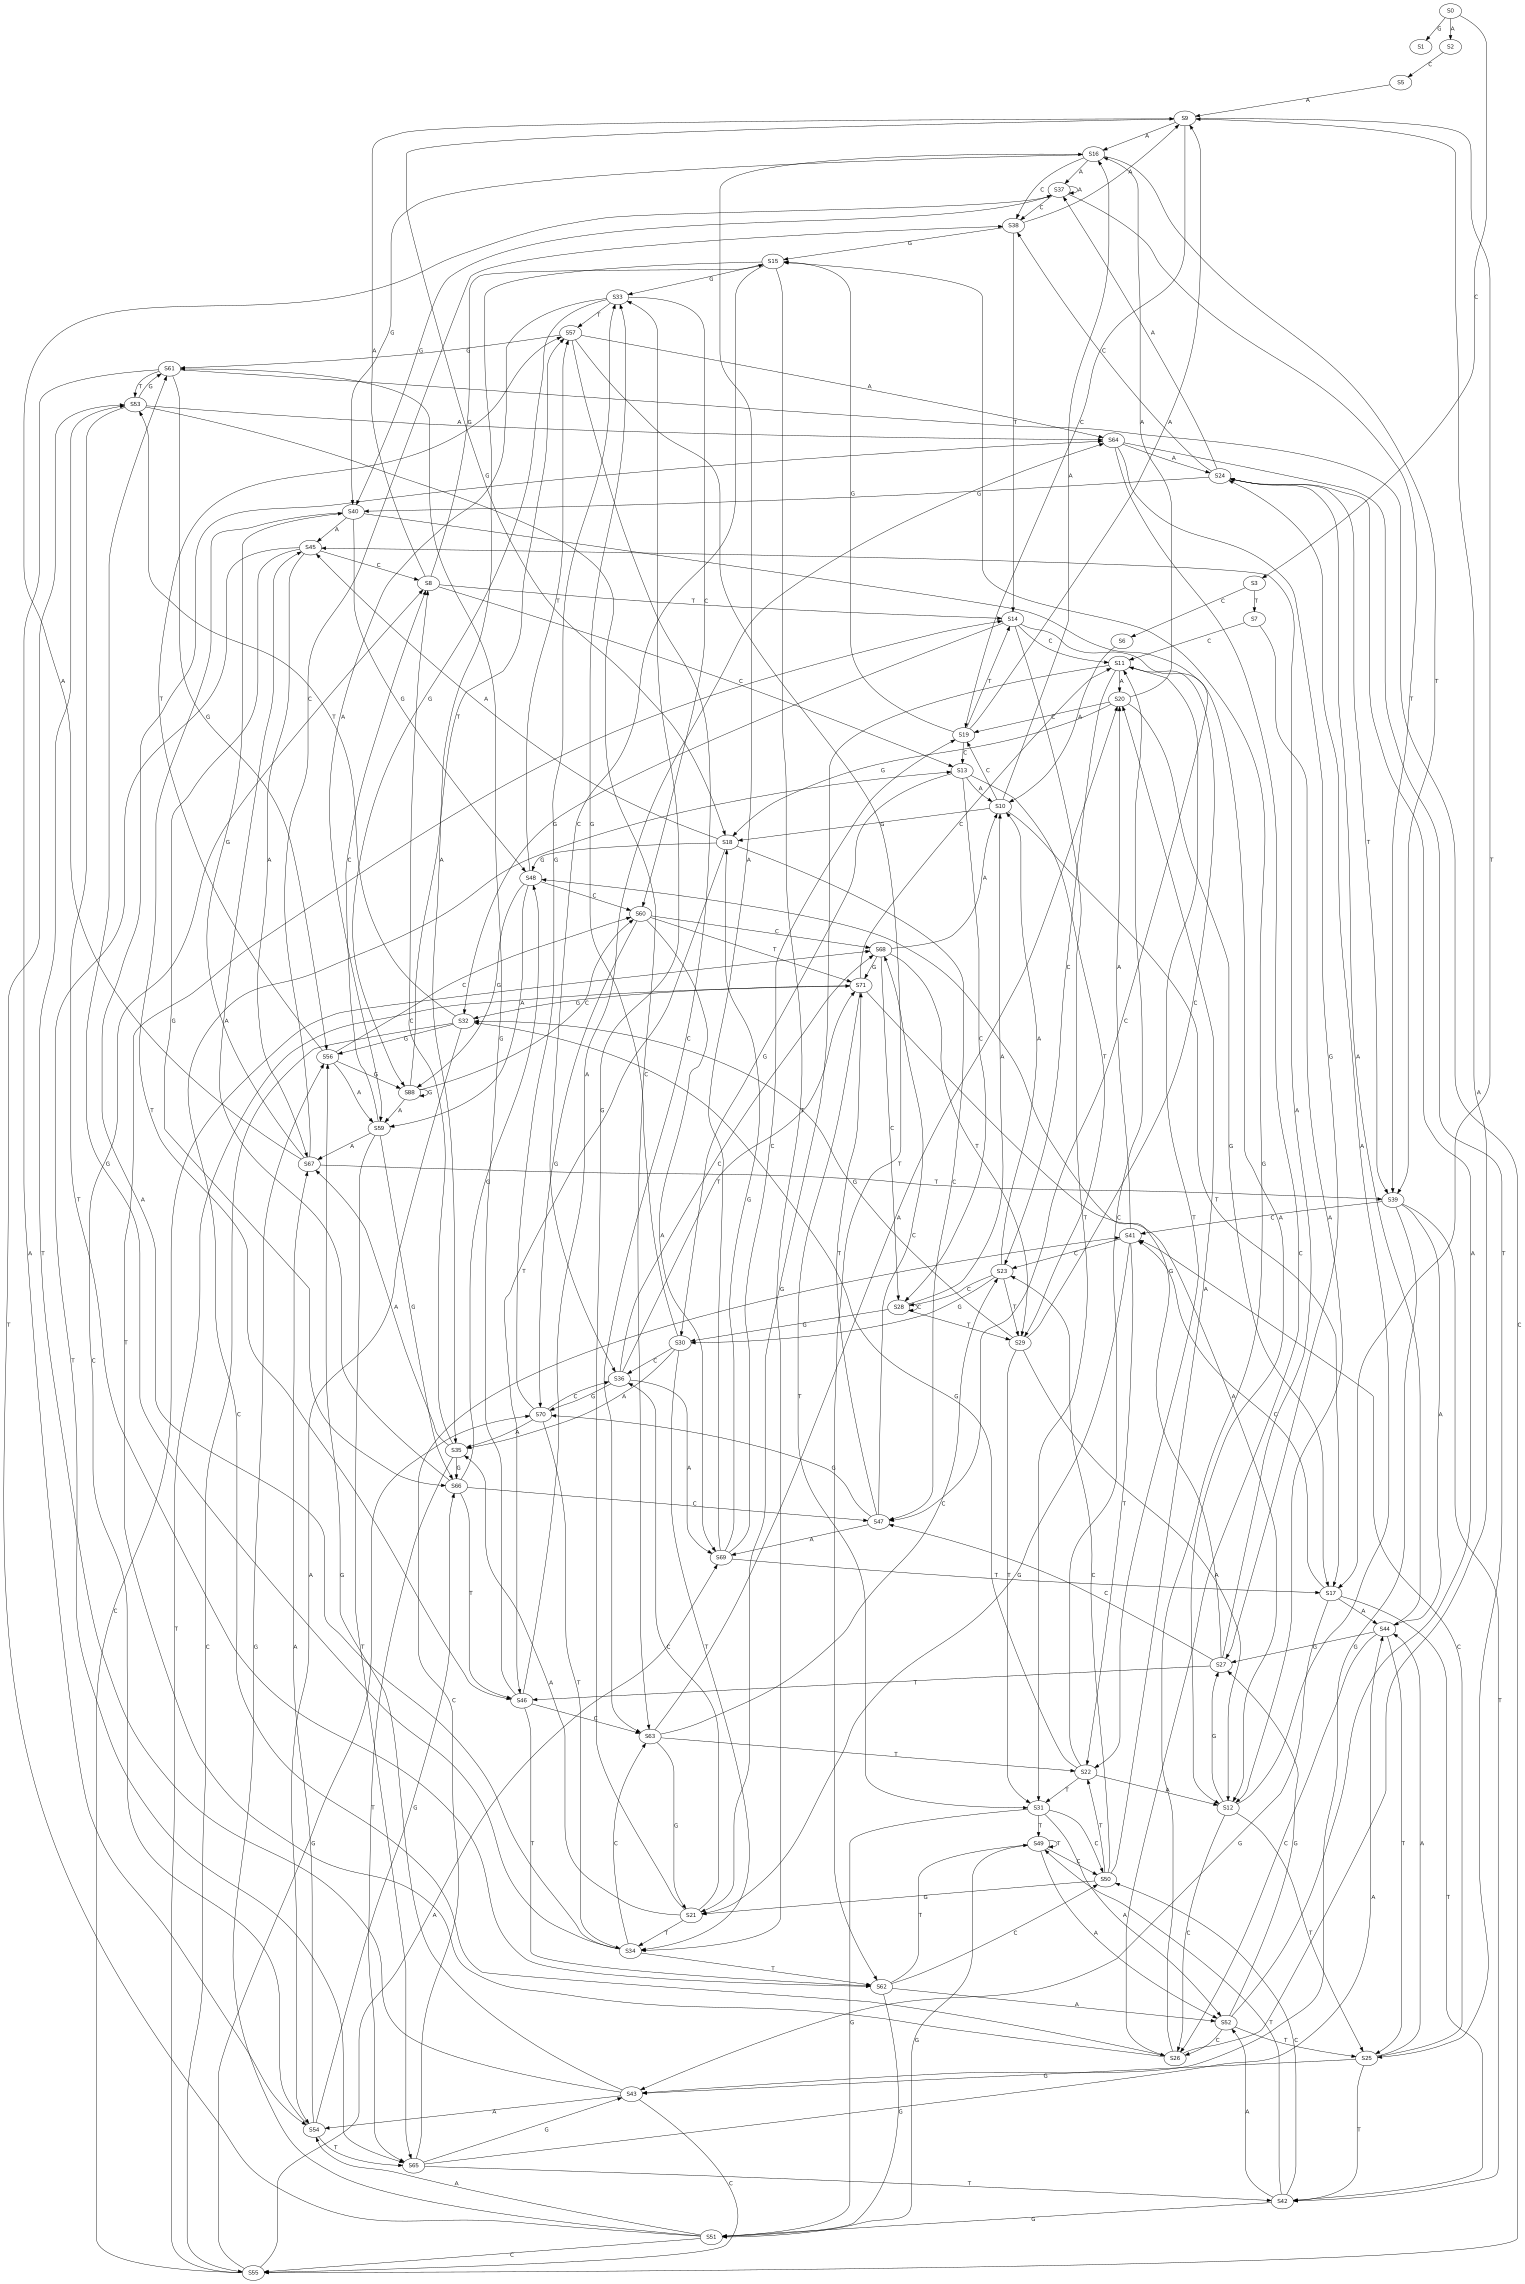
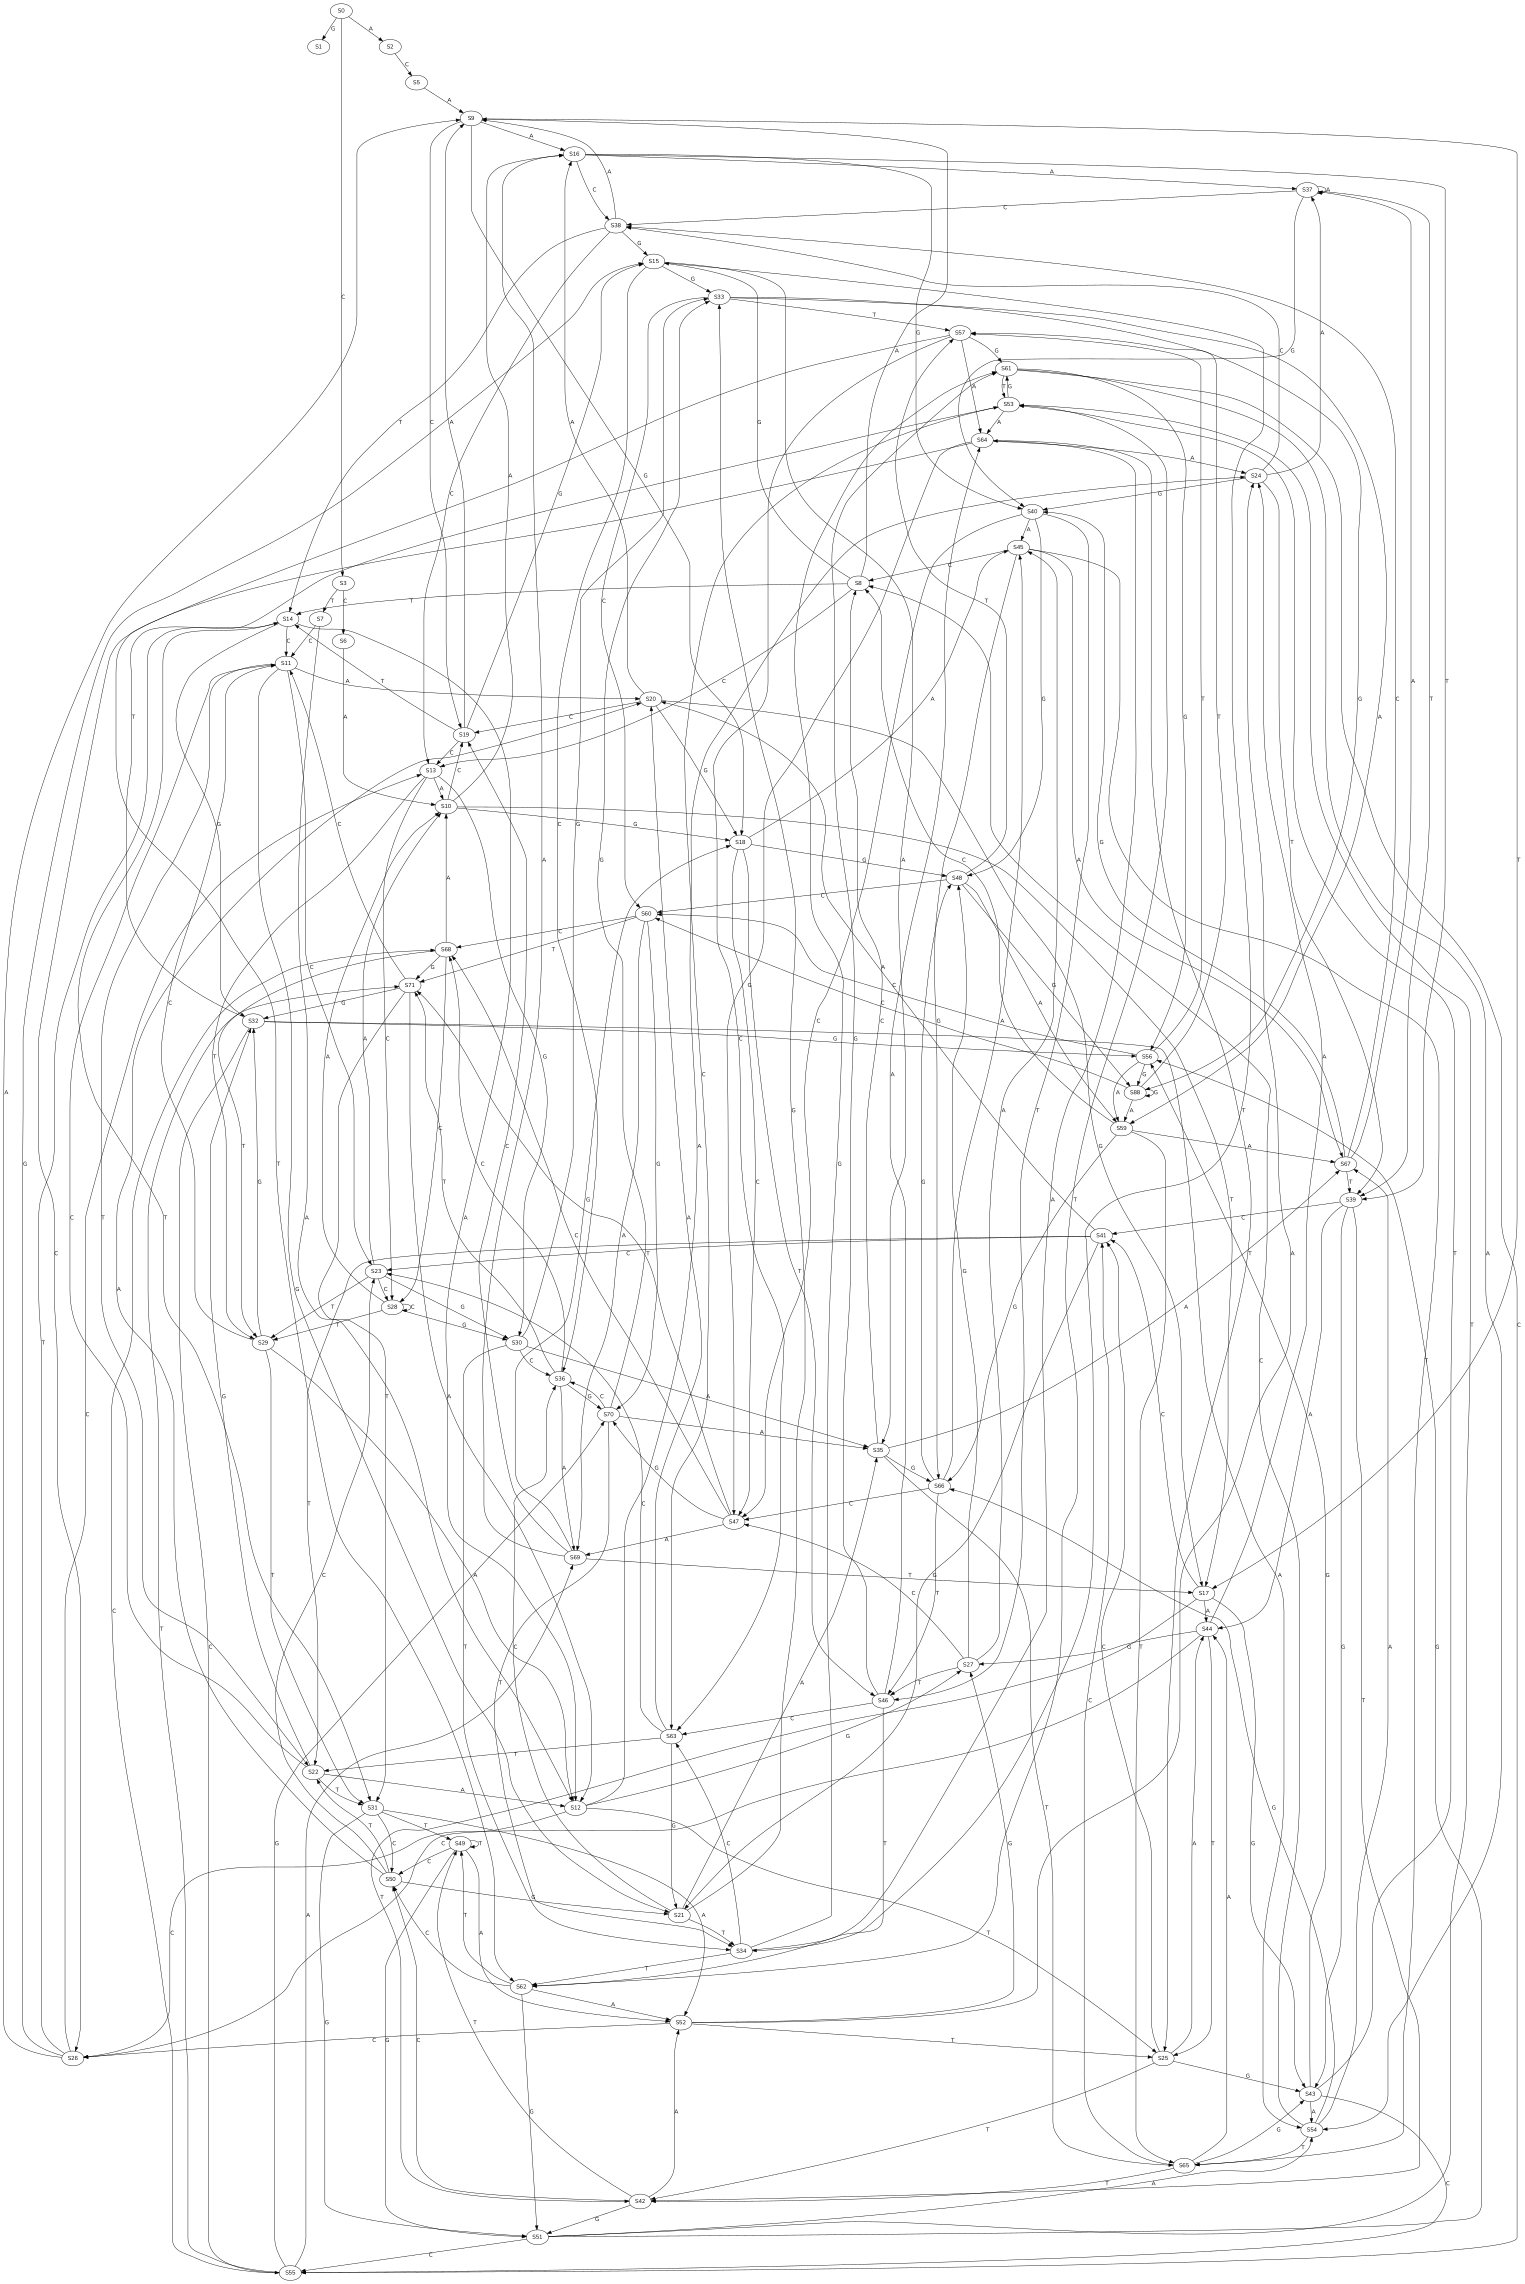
none -> (455, 474)
(1325, 1009) -> (762, 948)
